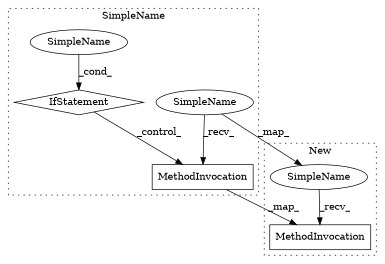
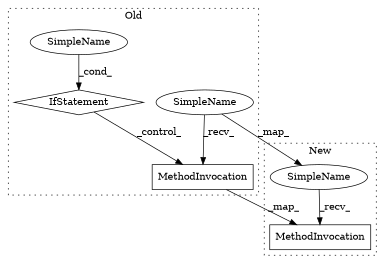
(133, 16) -> (133, 16)
